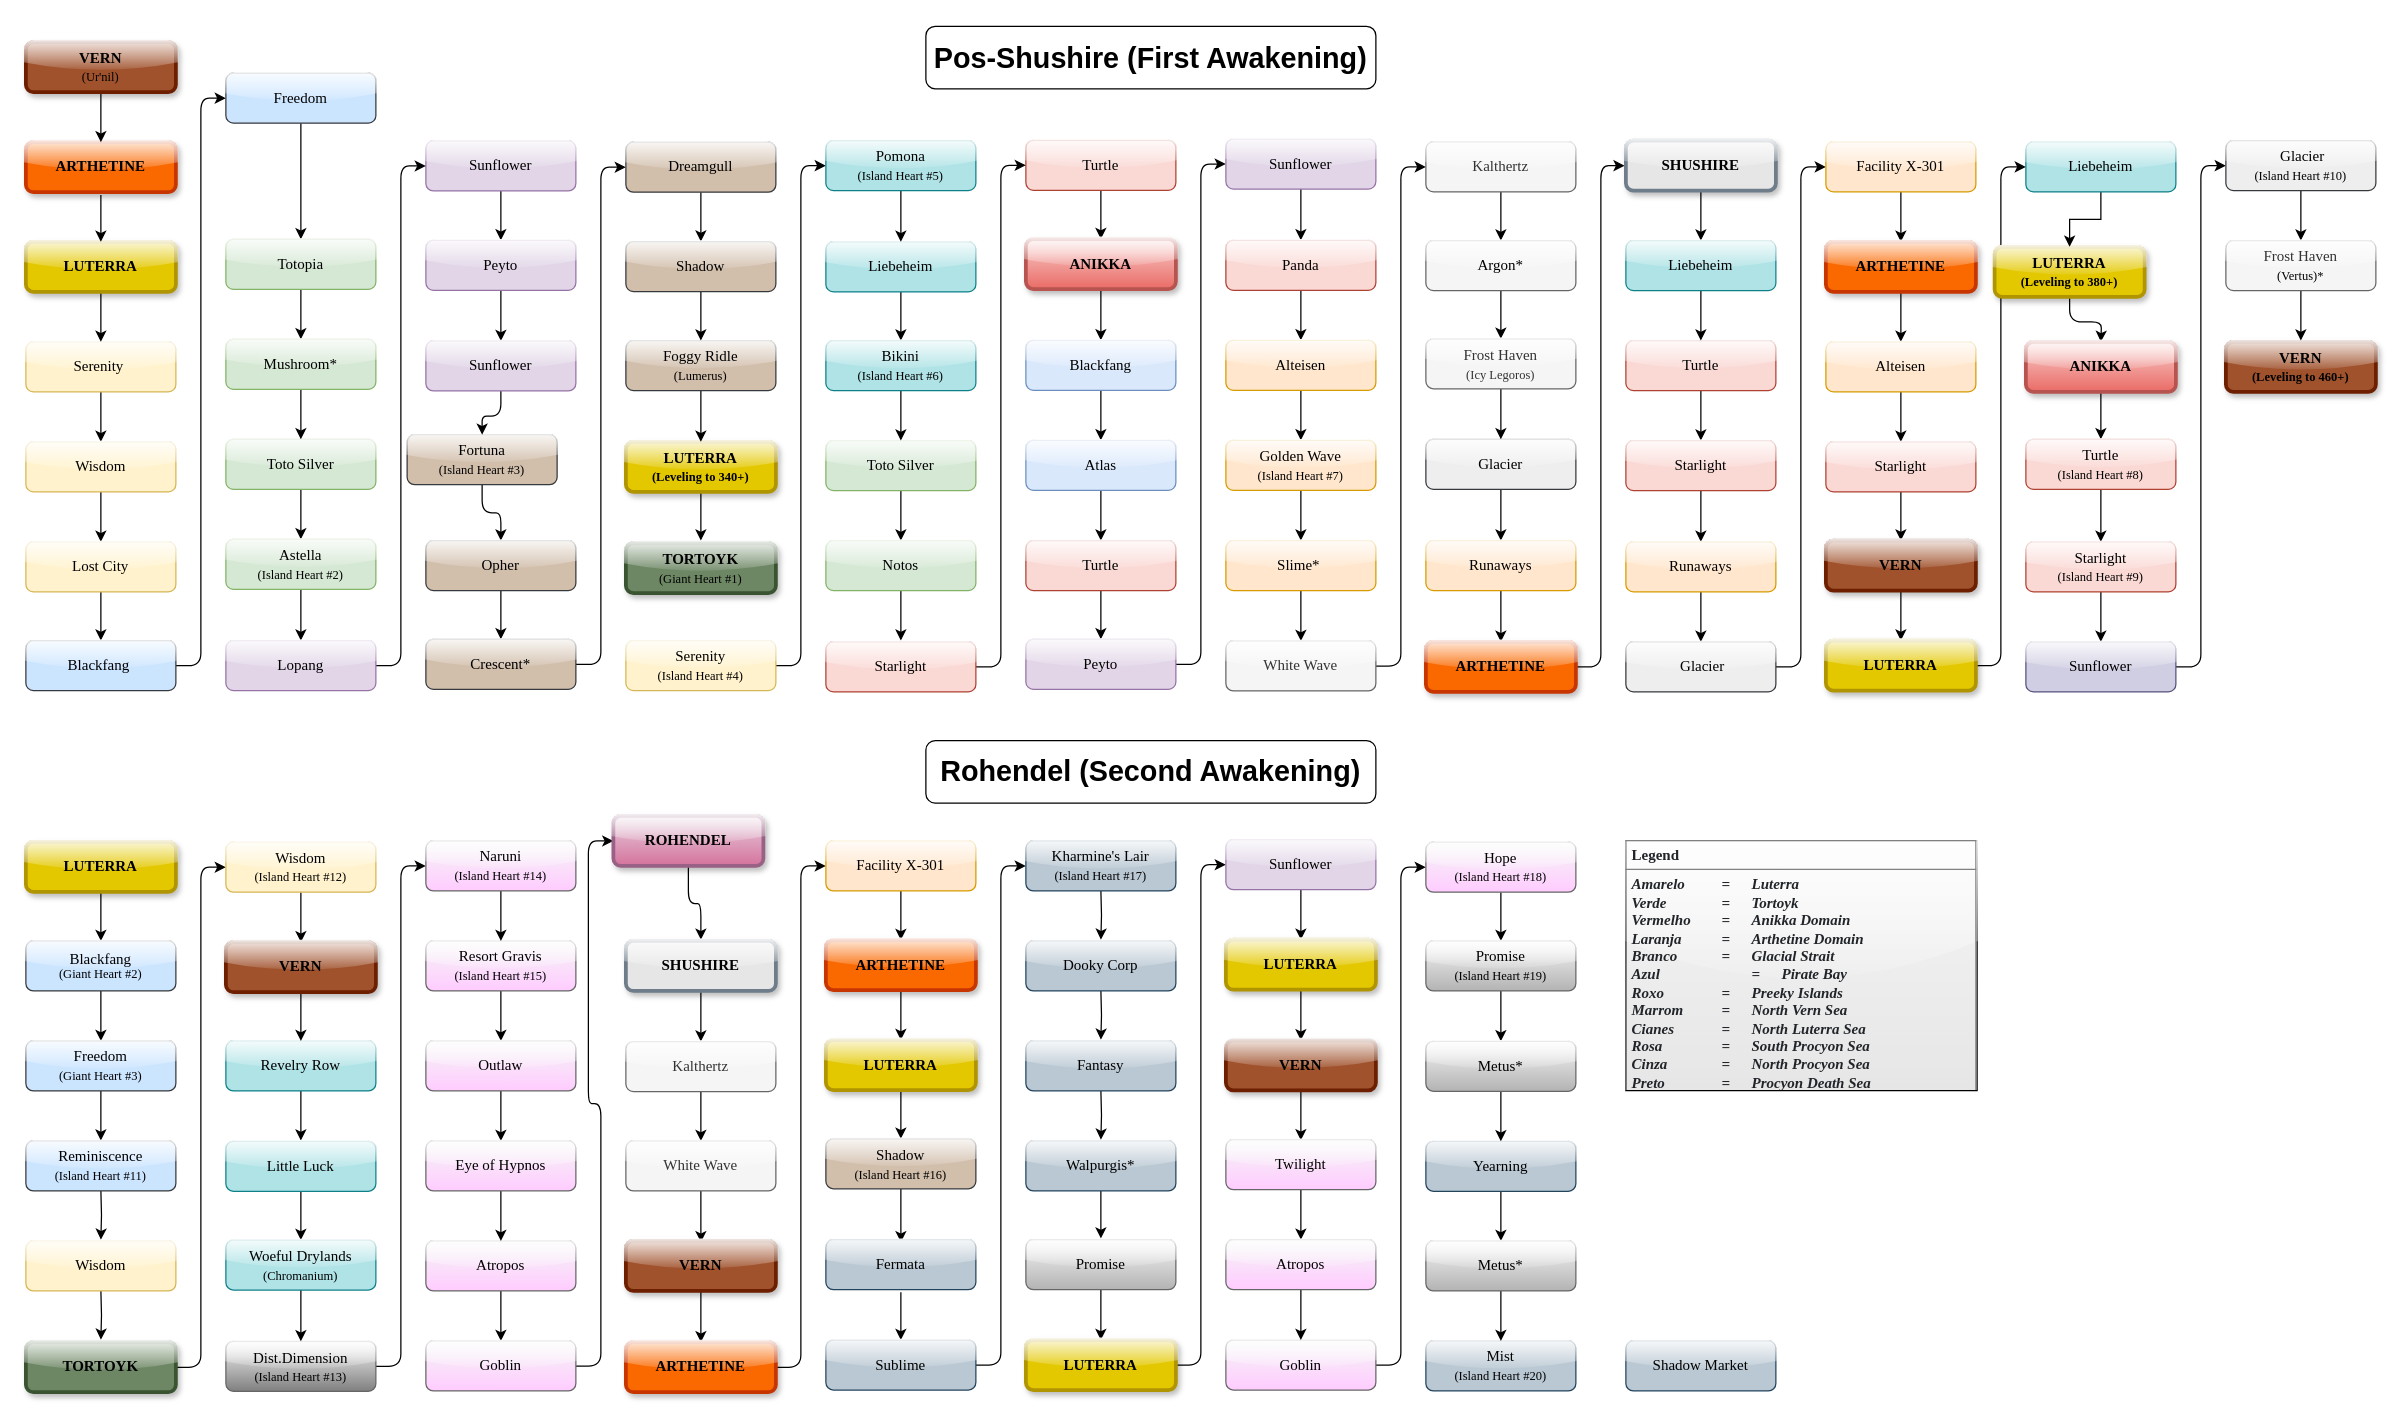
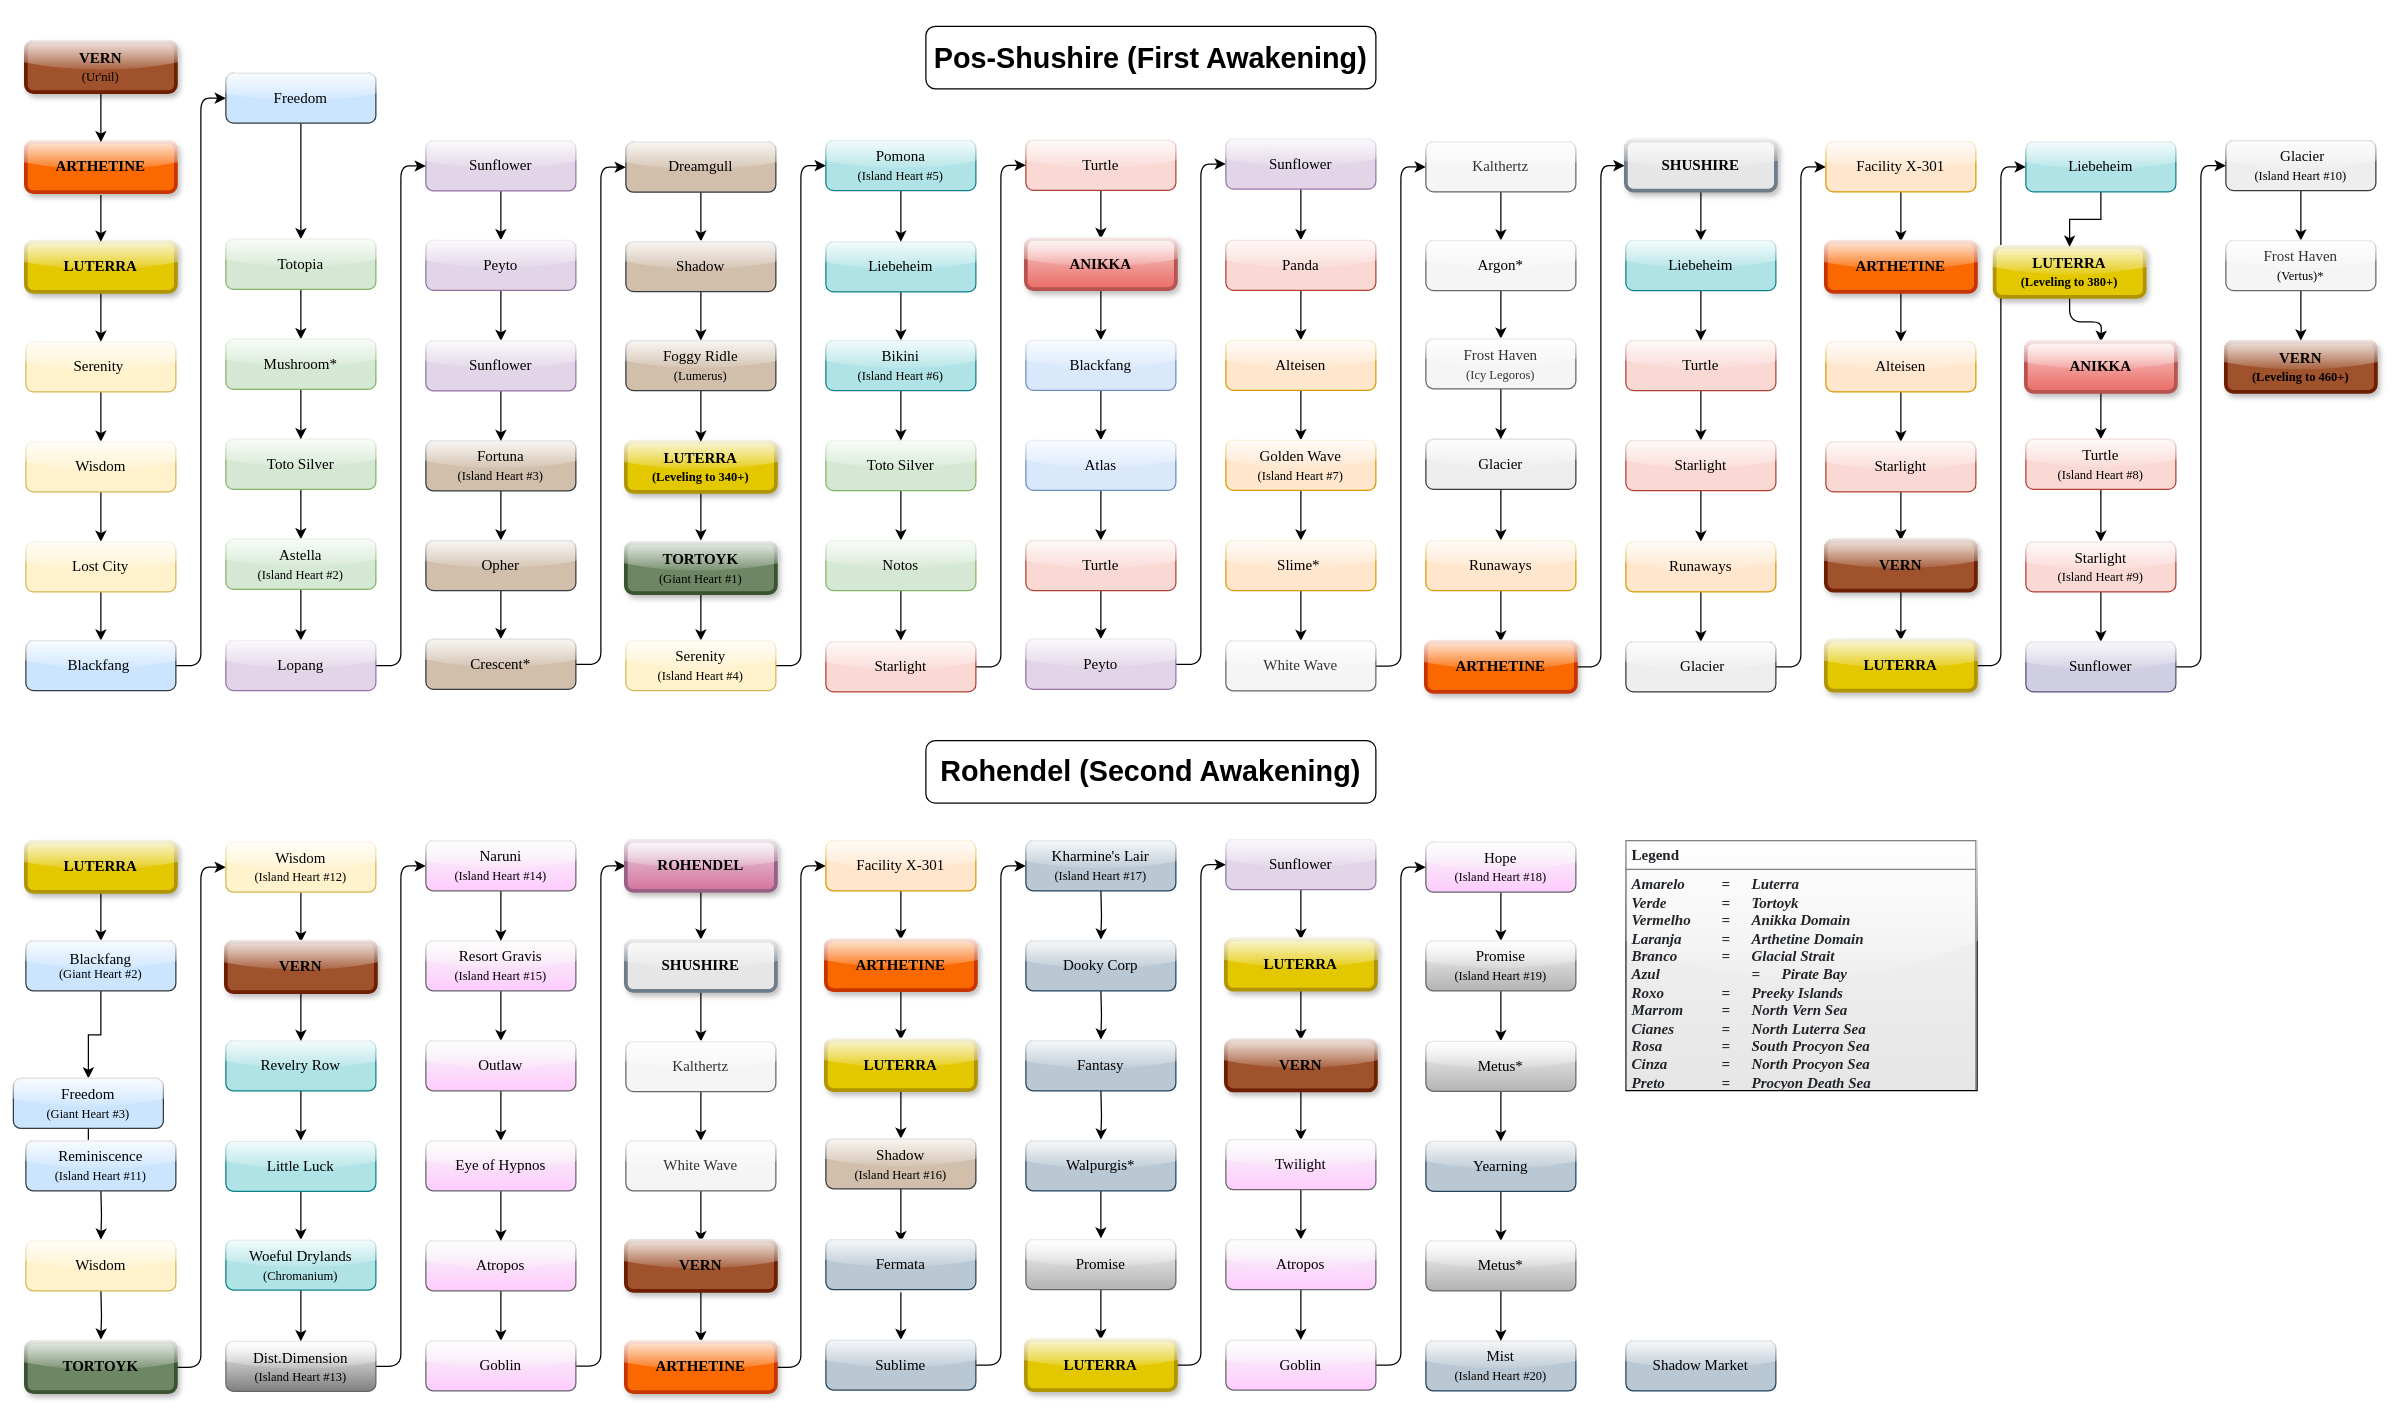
(482, 460) -> (501, 466)
none -> (701, 616)
(688, 841) -> (701, 866)
(101, 1066) -> (88, 1103)
